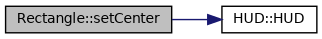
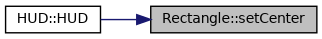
(190, 20) -> (119, 20)
